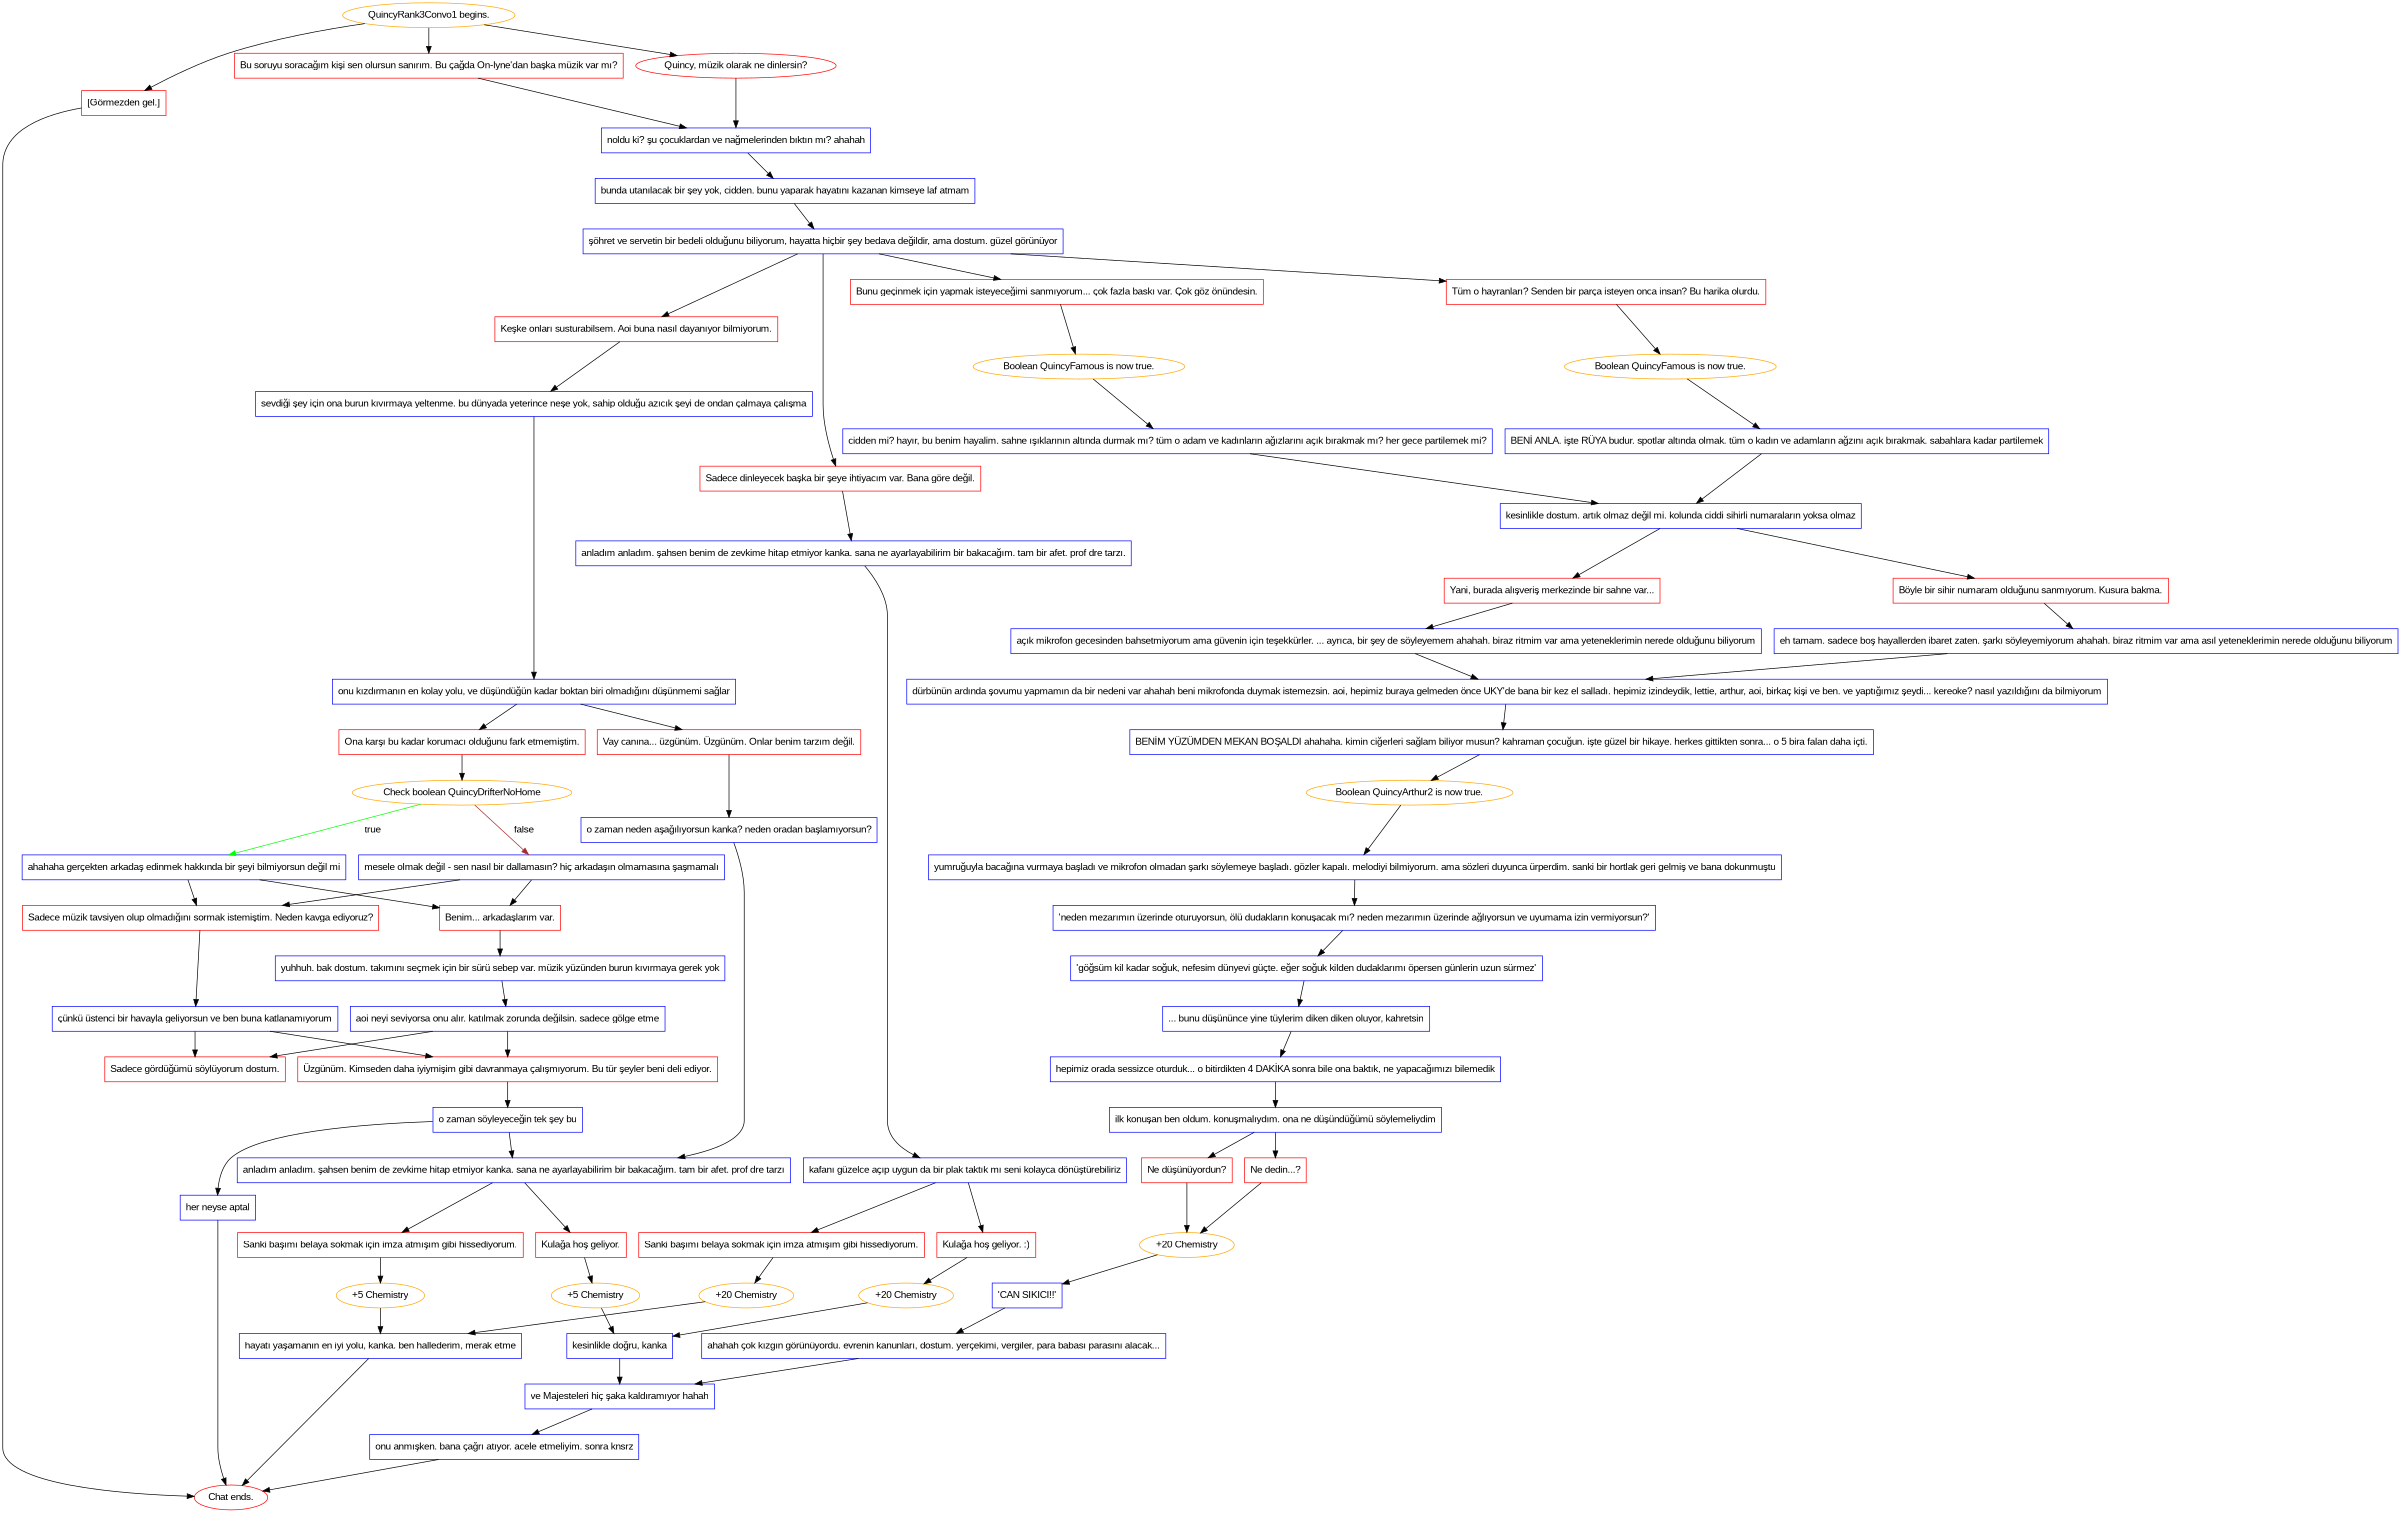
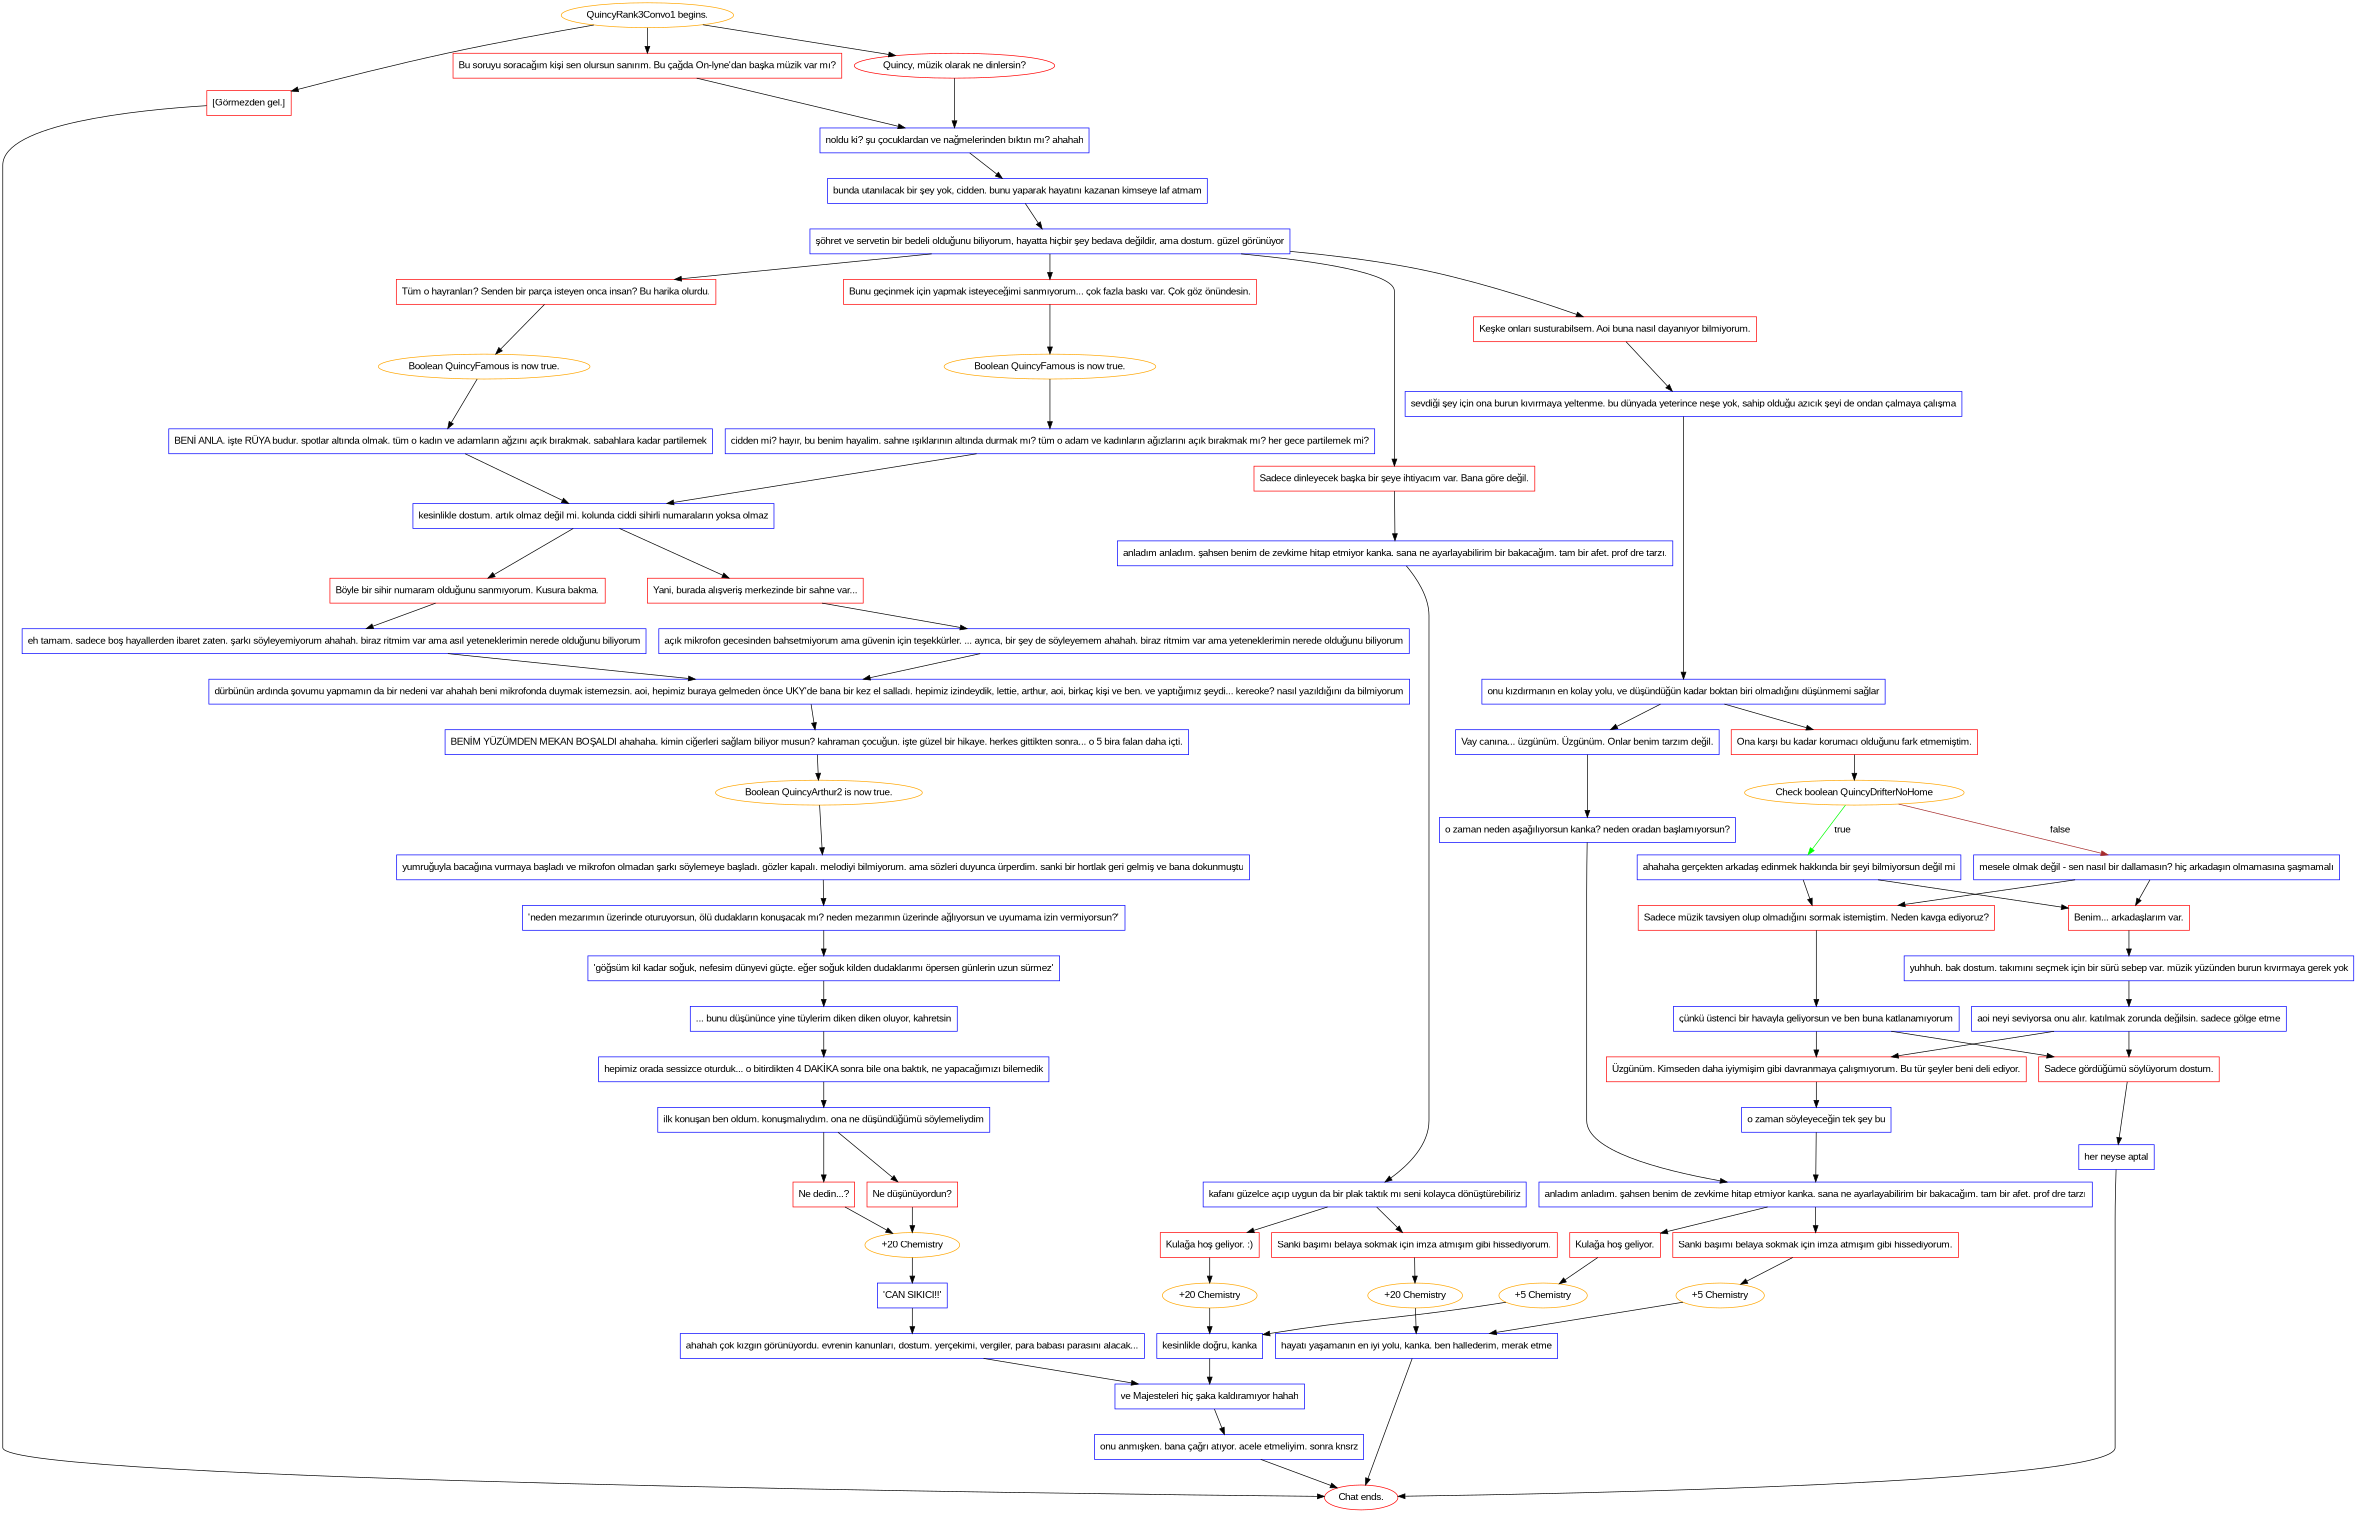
(729, 742) -> (1587, 742)
(313, 1132) -> (2123, 1110)
